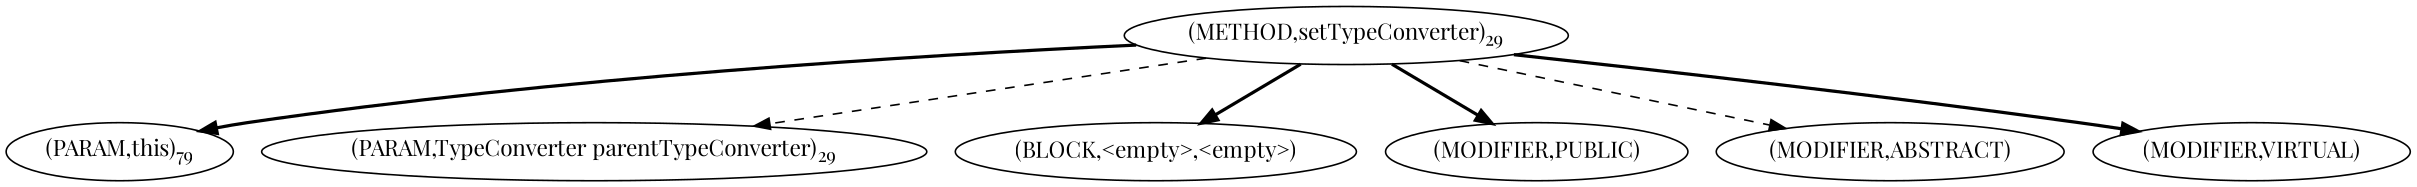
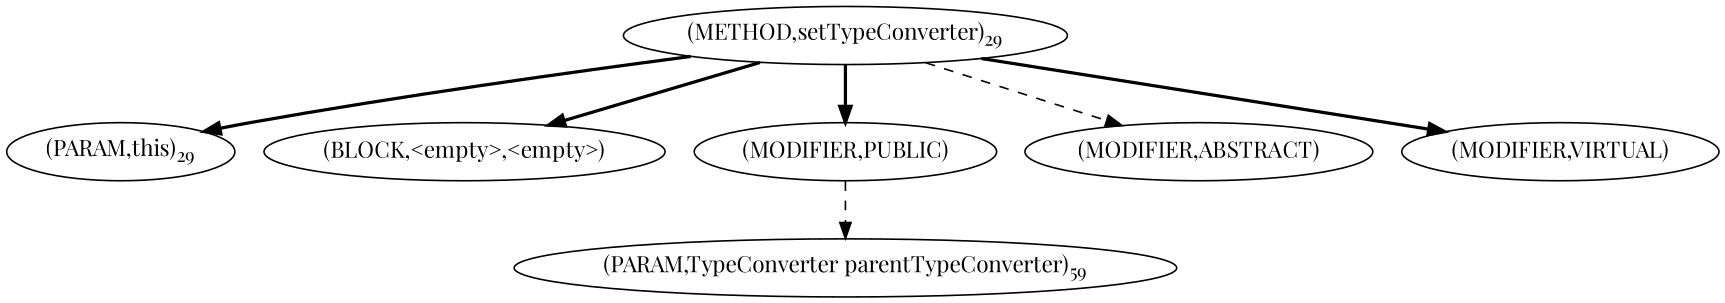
(988, 91) -> (845, 202)
(185, 149) -> (186, 149)
(827, 149) -> (1079, 265)
